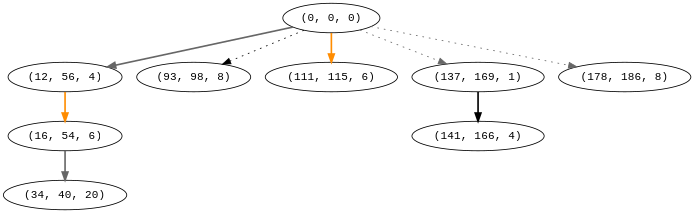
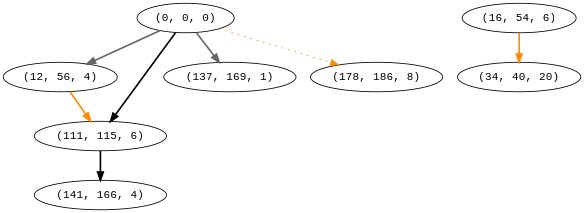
(331, 44) -> (146, 74)
(399, 45) -> (205, 44)
(470, 46) -> (275, 46)
(194, 77) -> none
(65, 103) -> (78, 103)
(478, 103) -> (100, 162)
(65, 162) -> (519, 44)
